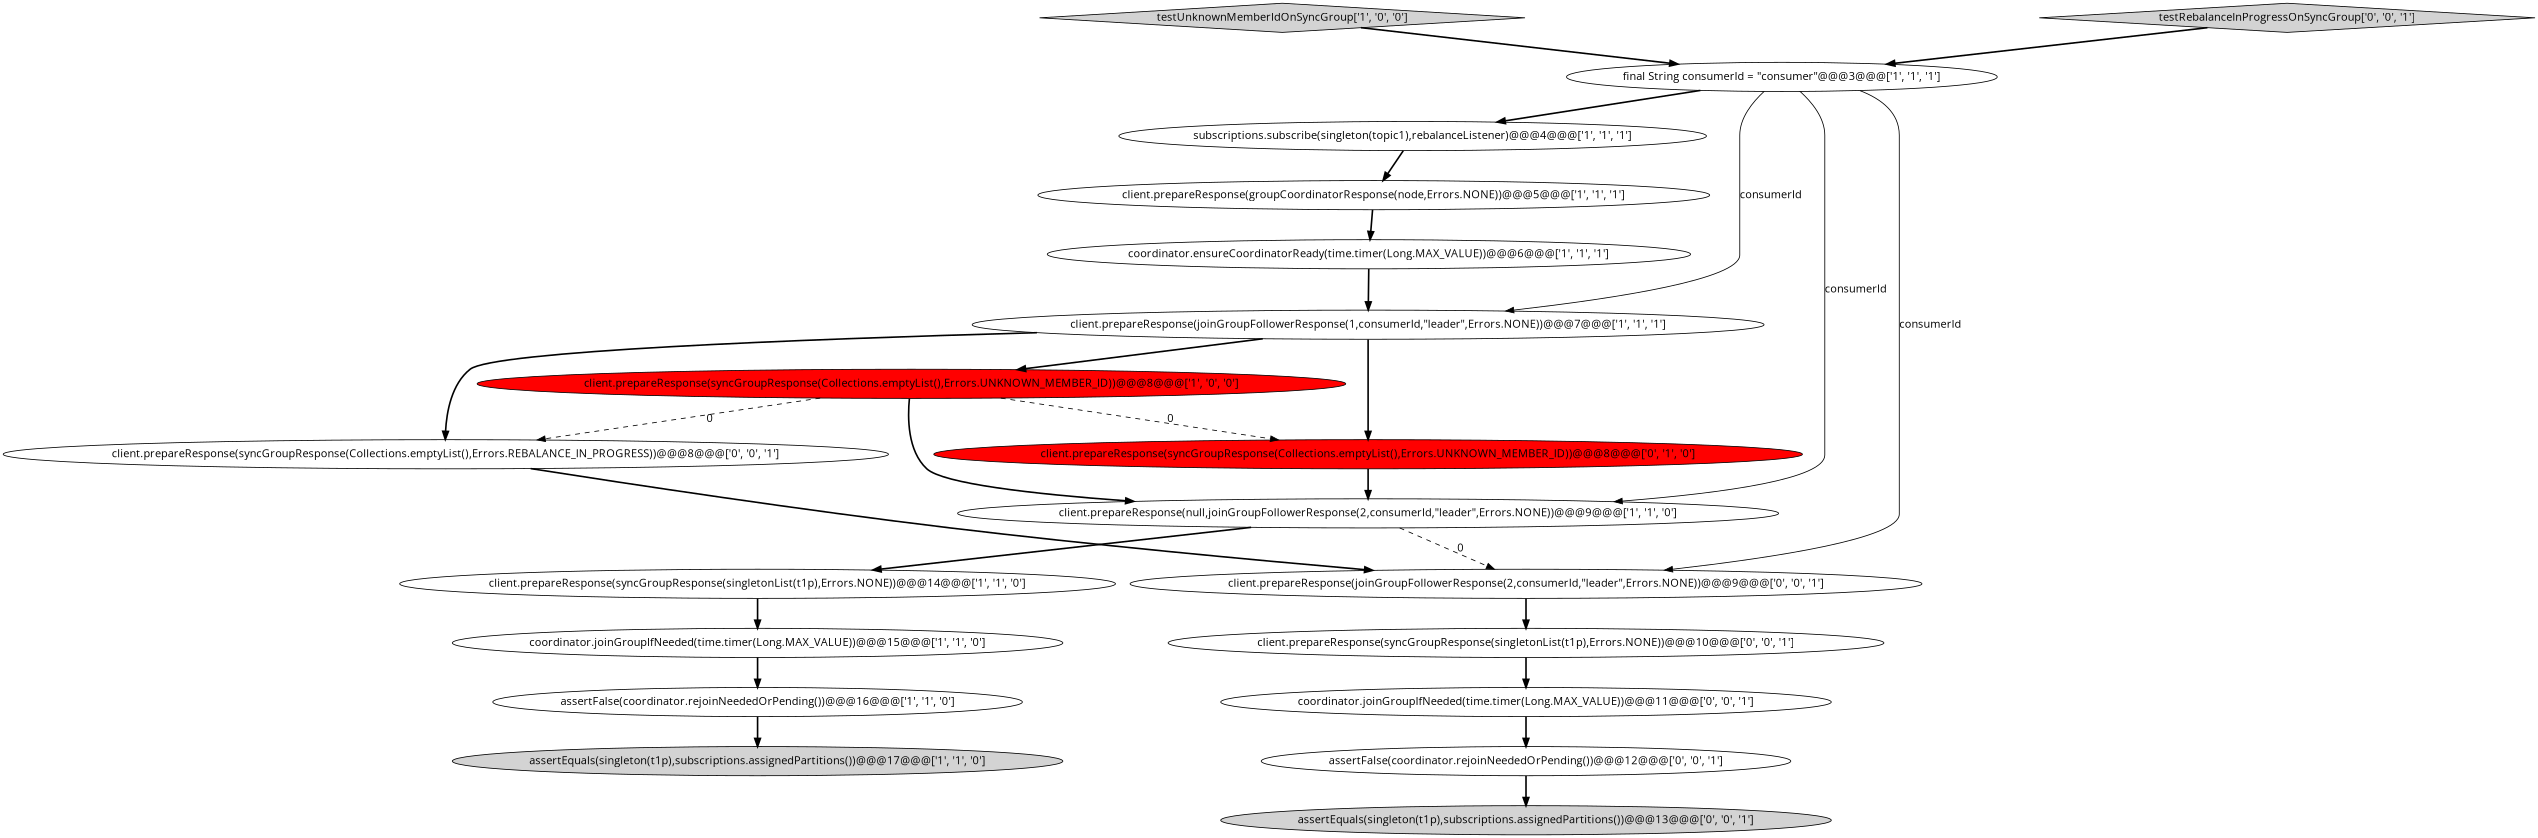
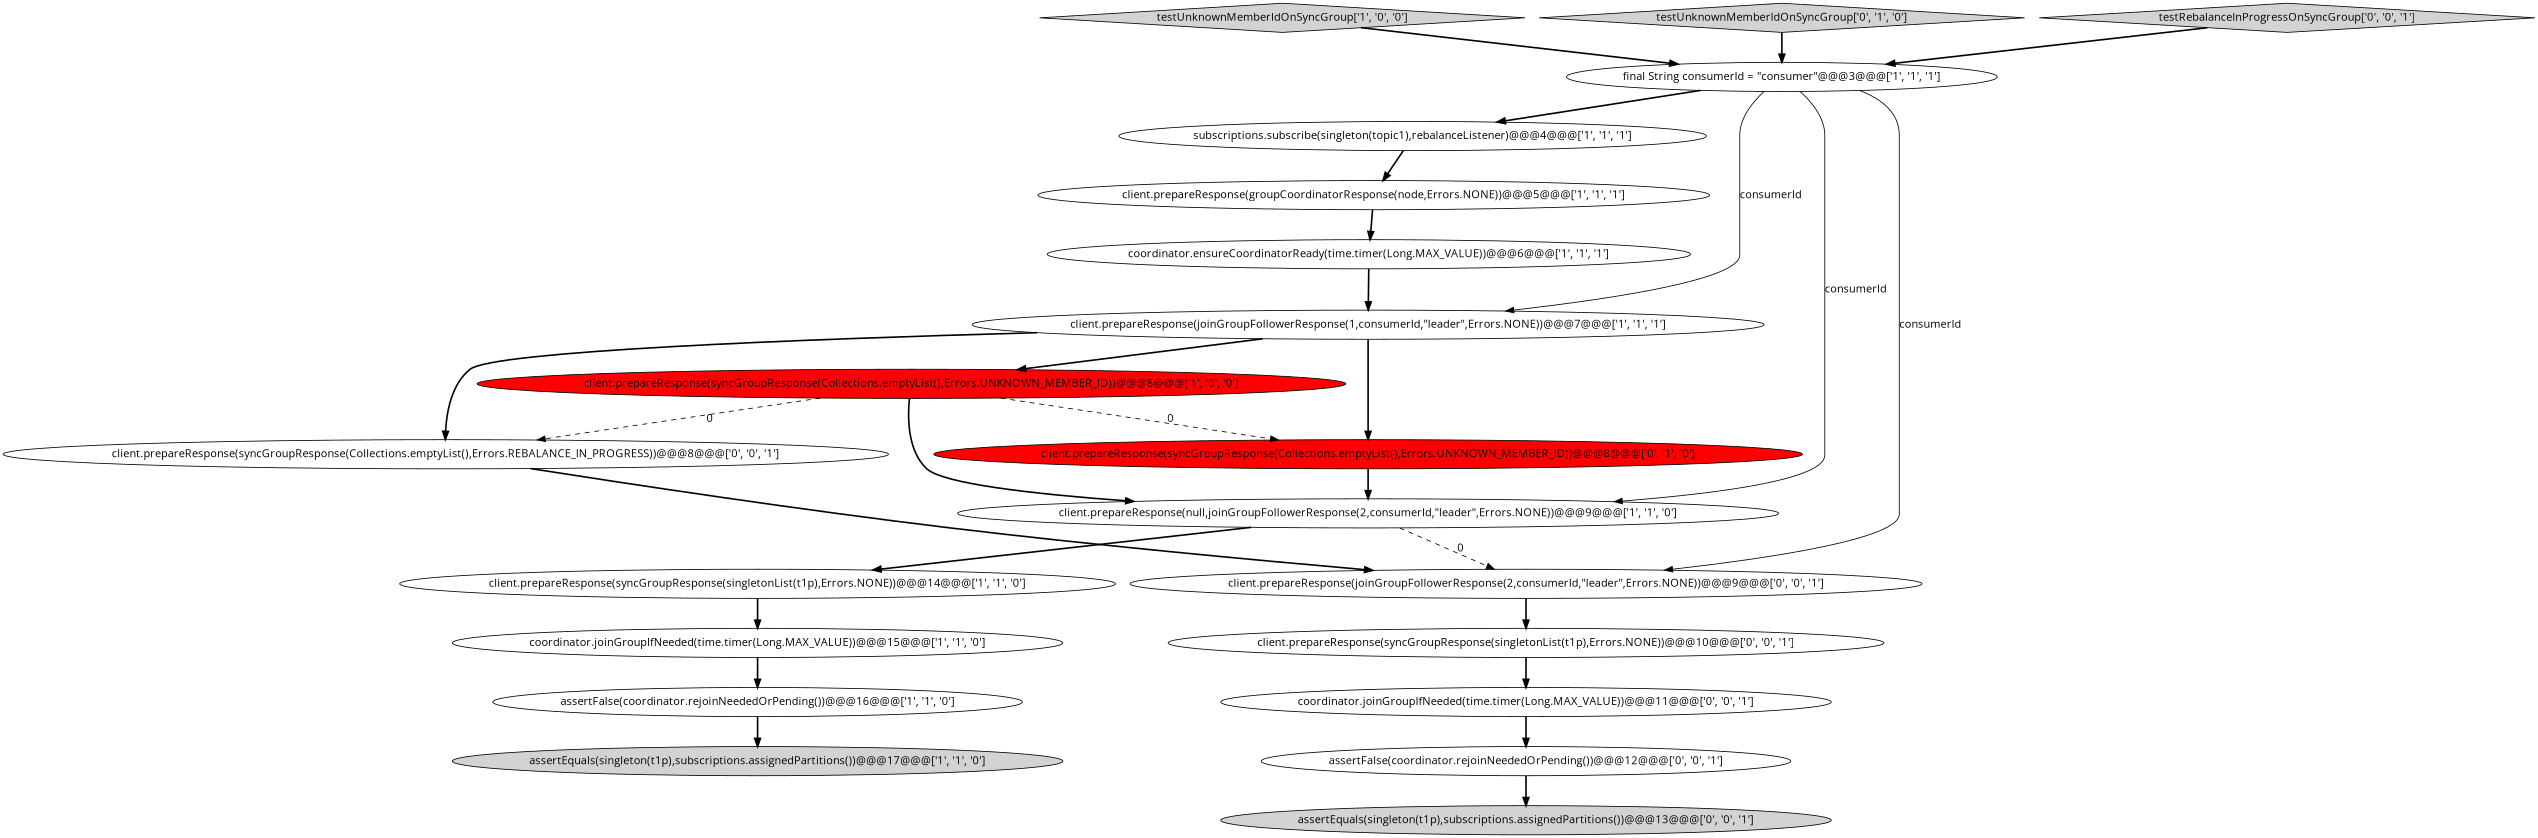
none -> (1782, 18)
